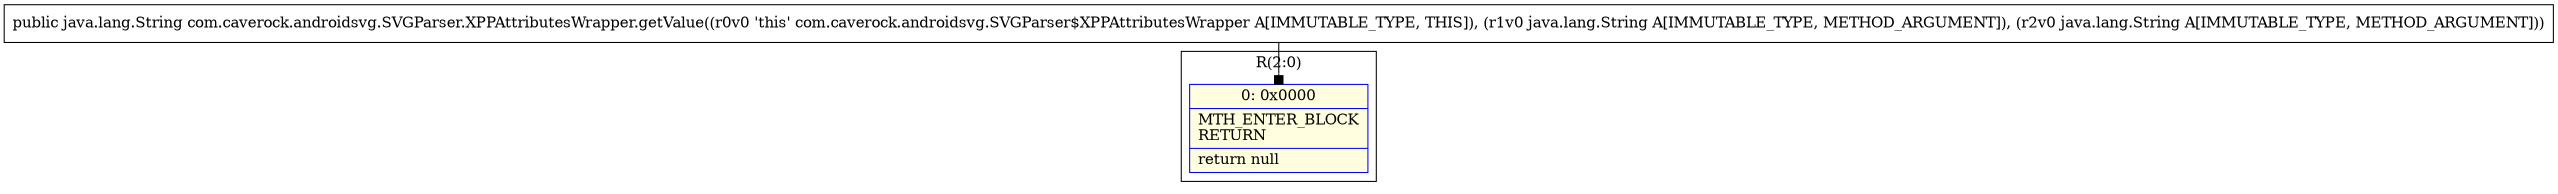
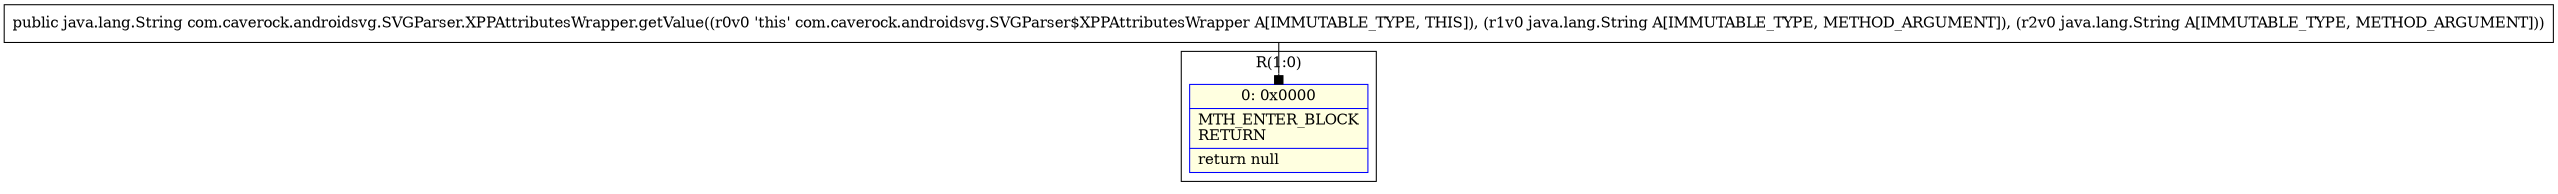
(1279, 63) -> (1279, 63)
